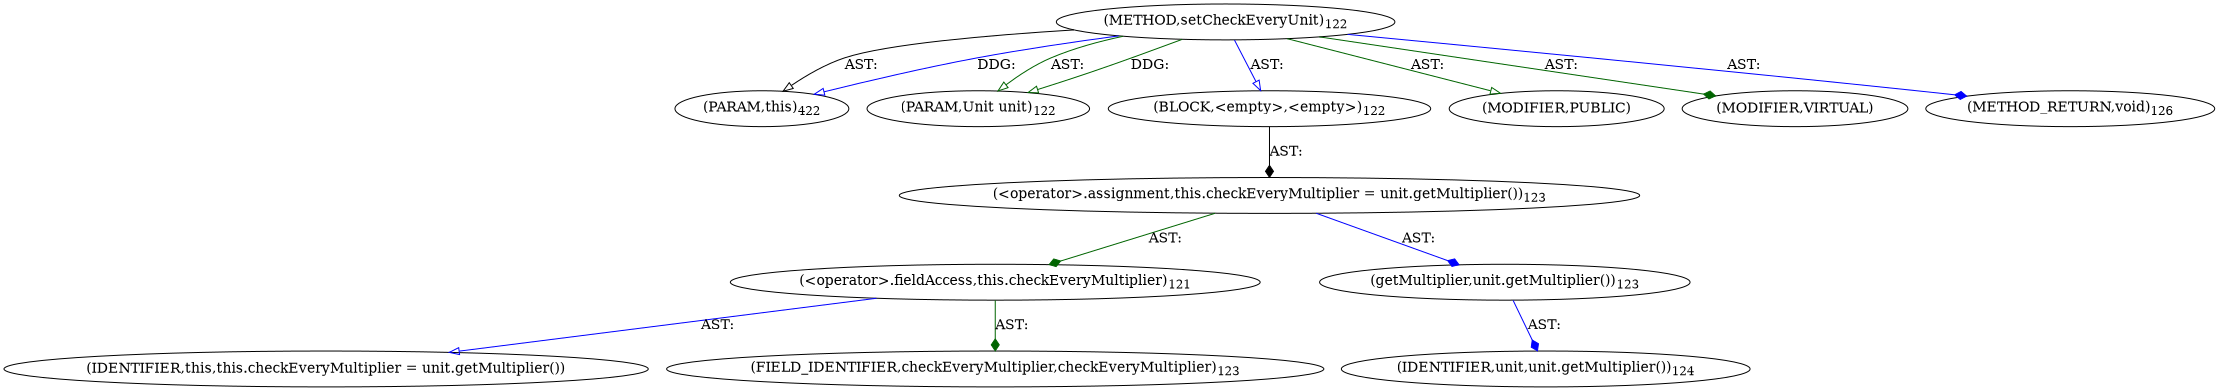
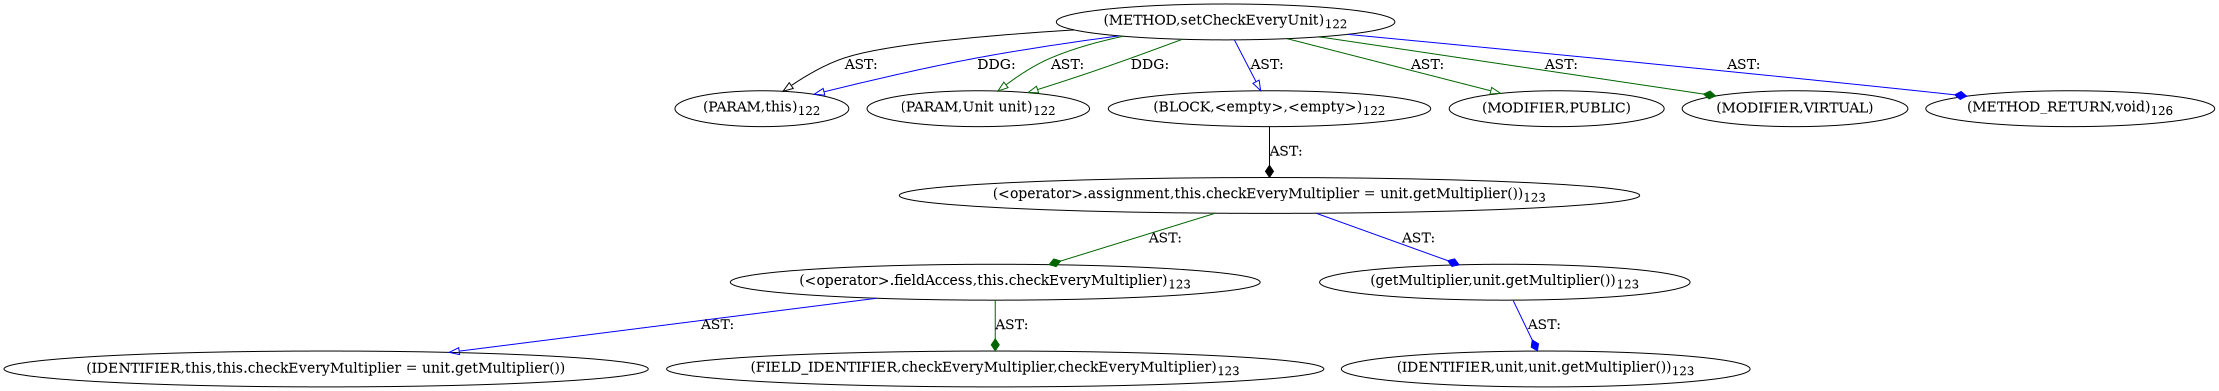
(809, 107) -> (809, 107)
(1180, 281) -> (1180, 281)
(1683, 367) -> (1683, 367)
